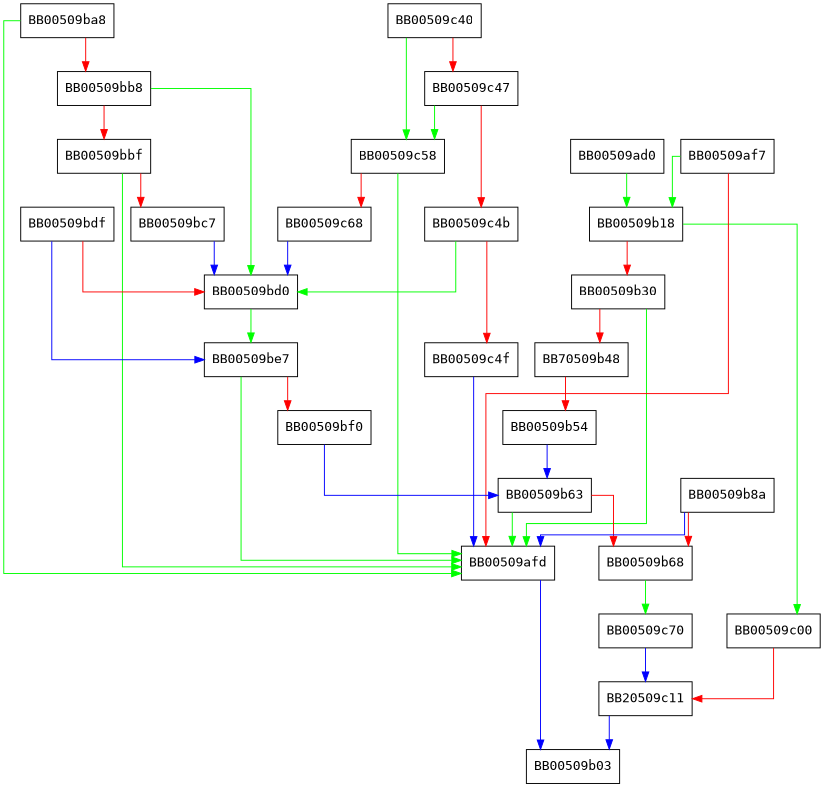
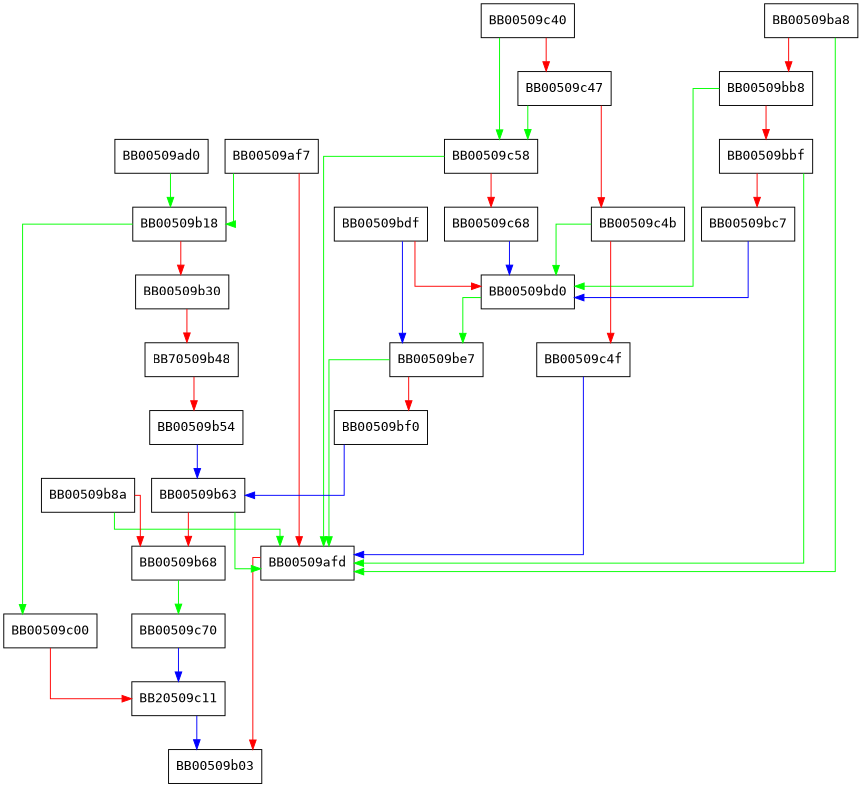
(646, 483) -> none
(623, 535) -> (197, 529)
(541, 660) -> (253, 645)
